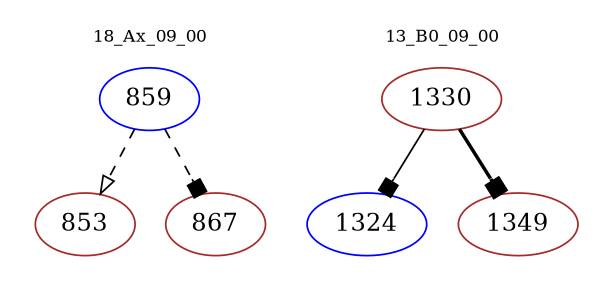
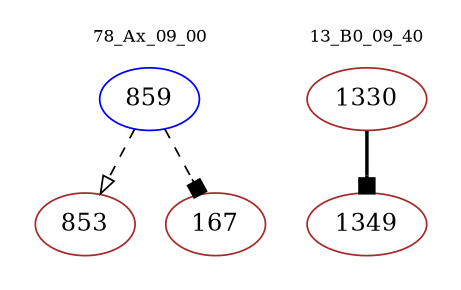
(150, 37) -> (150, 37)
(443, 37) -> (367, 37)
(216, 224) -> (216, 224)
(367, 224) -> none
